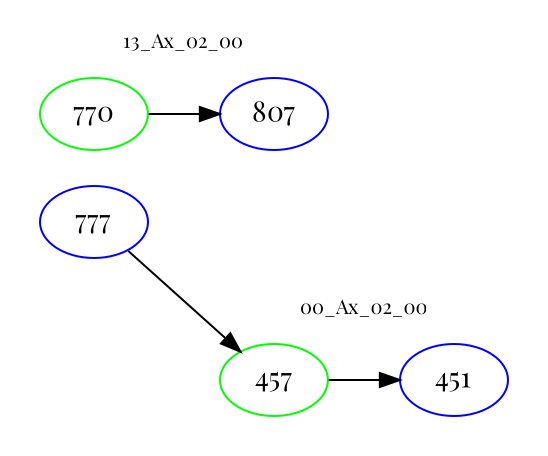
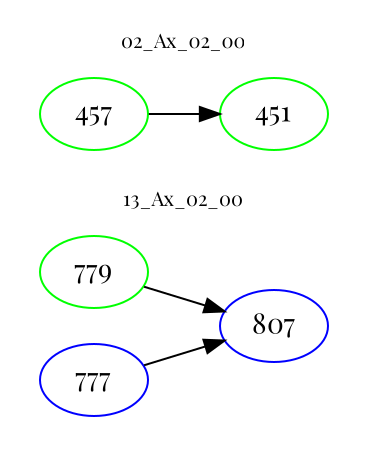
(94, 114) -> (94, 272)
(177, 295) -> (175, 356)
(364, 309) -> (184, 43)
(454, 380) -> (274, 114)
